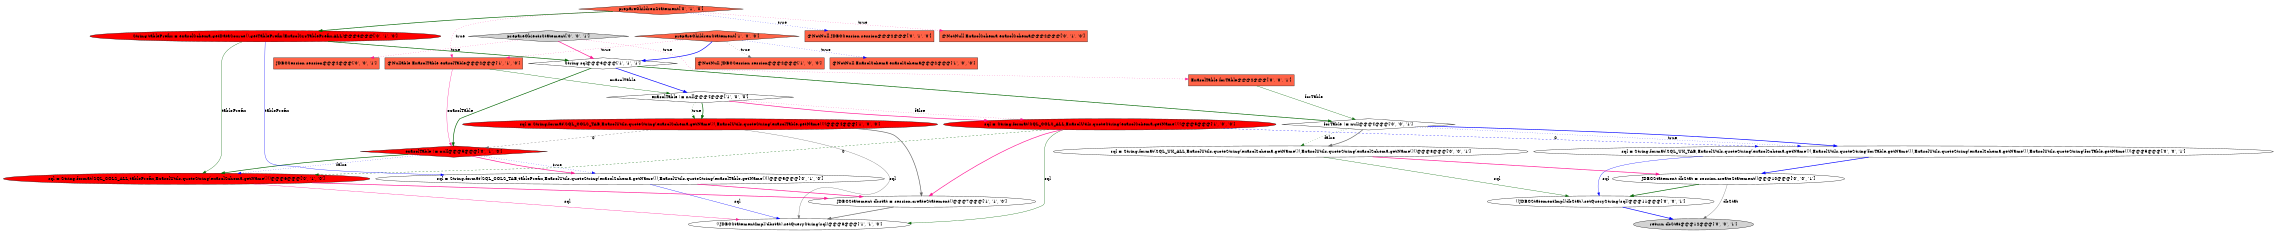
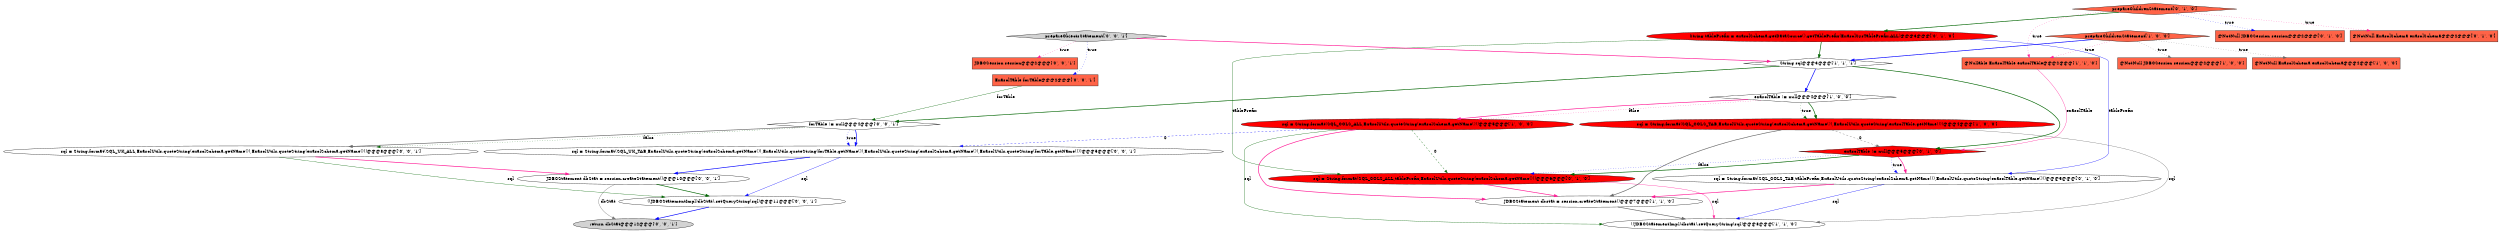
(803, 49) -> (2219, 49)
(880, 73) -> (1086, 59)
(578, 82) -> none
